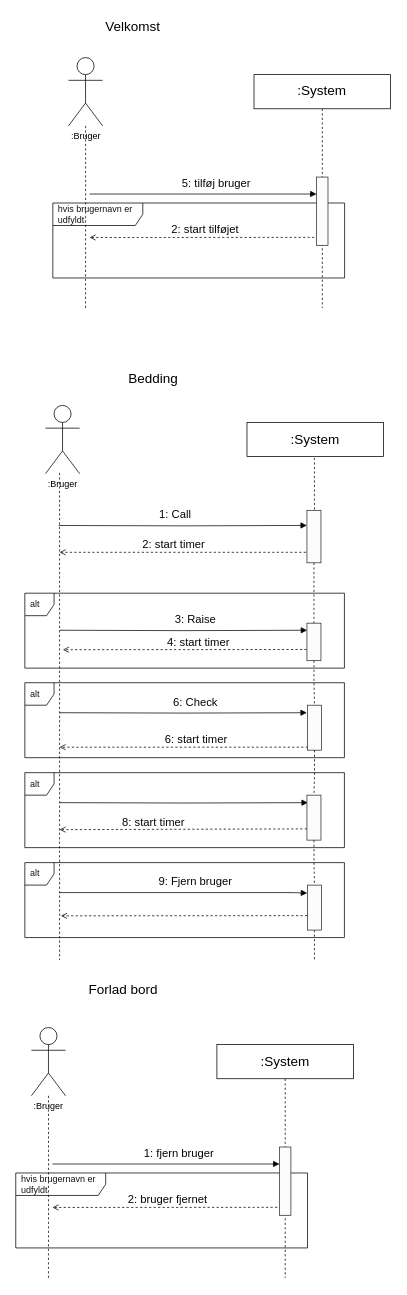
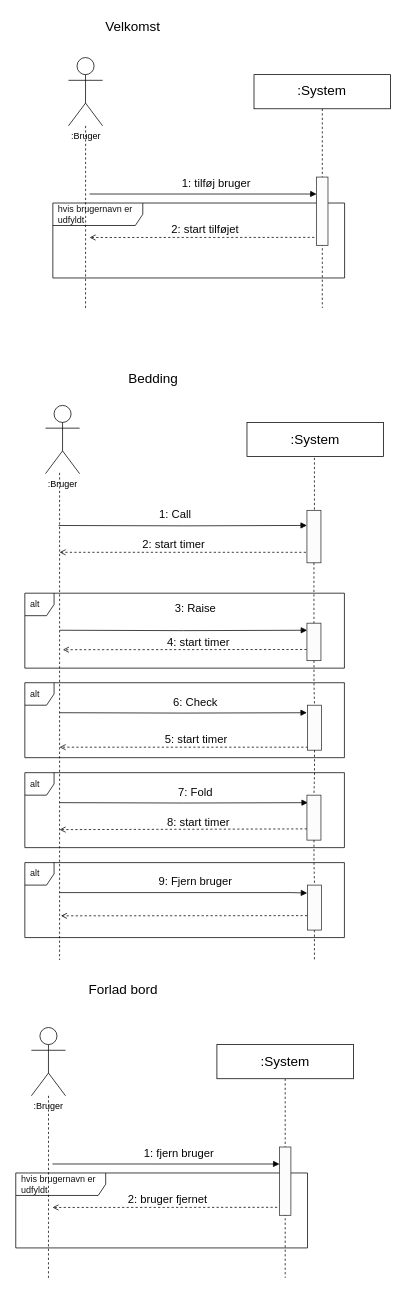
(217, 183) -> (217, 183)
(195, 619) -> (195, 608)
(197, 739) -> (197, 739)
none -> (195, 792)
(154, 822) -> (199, 822)
